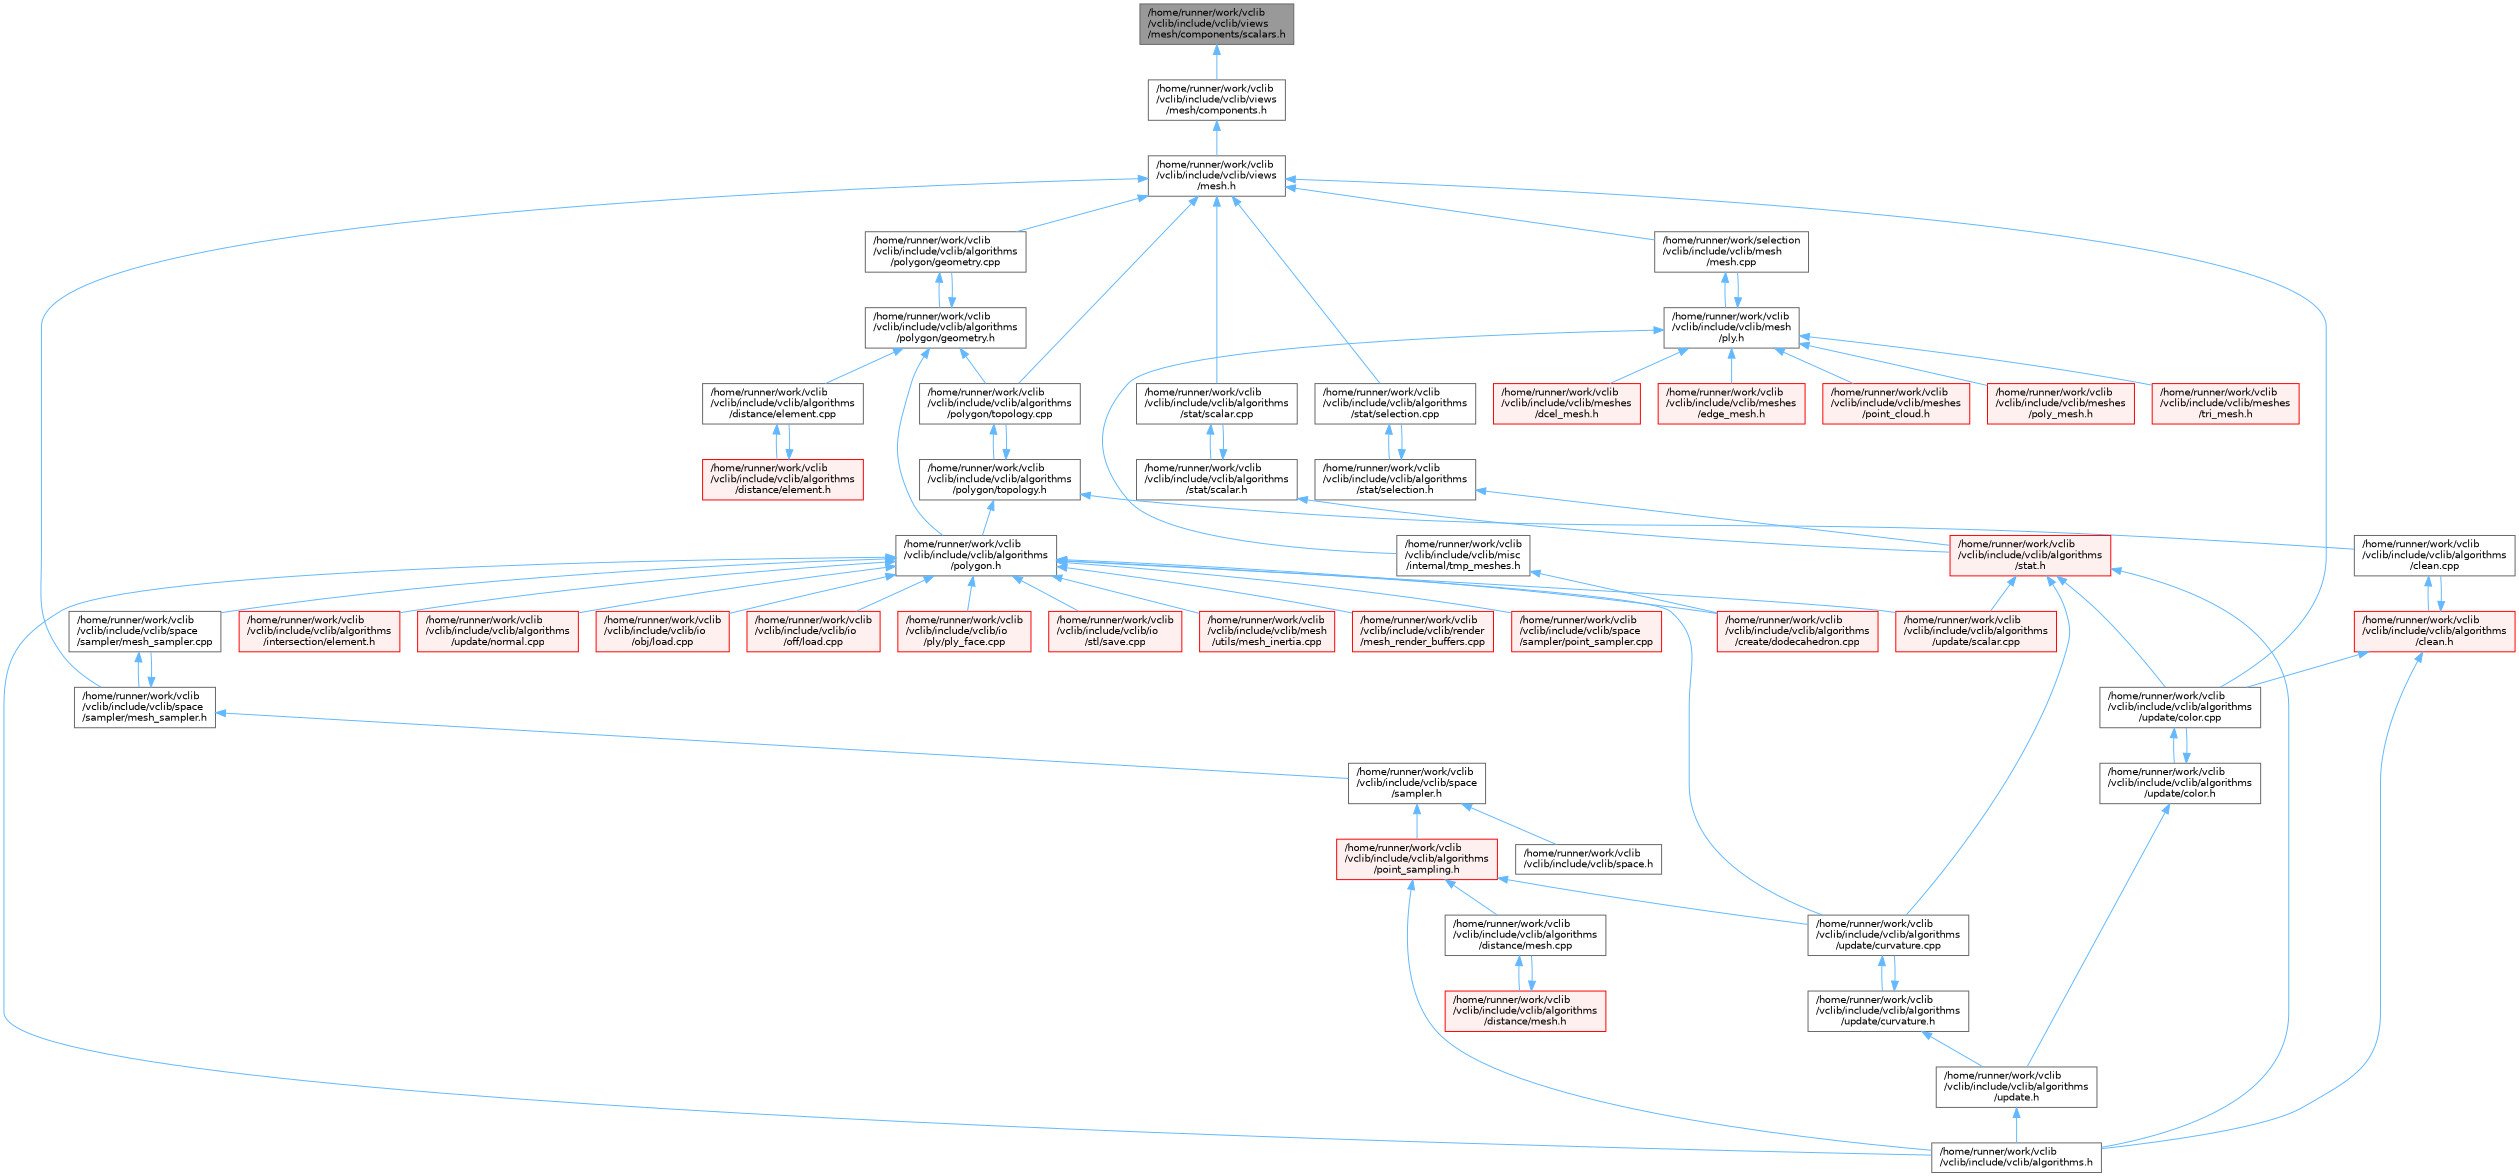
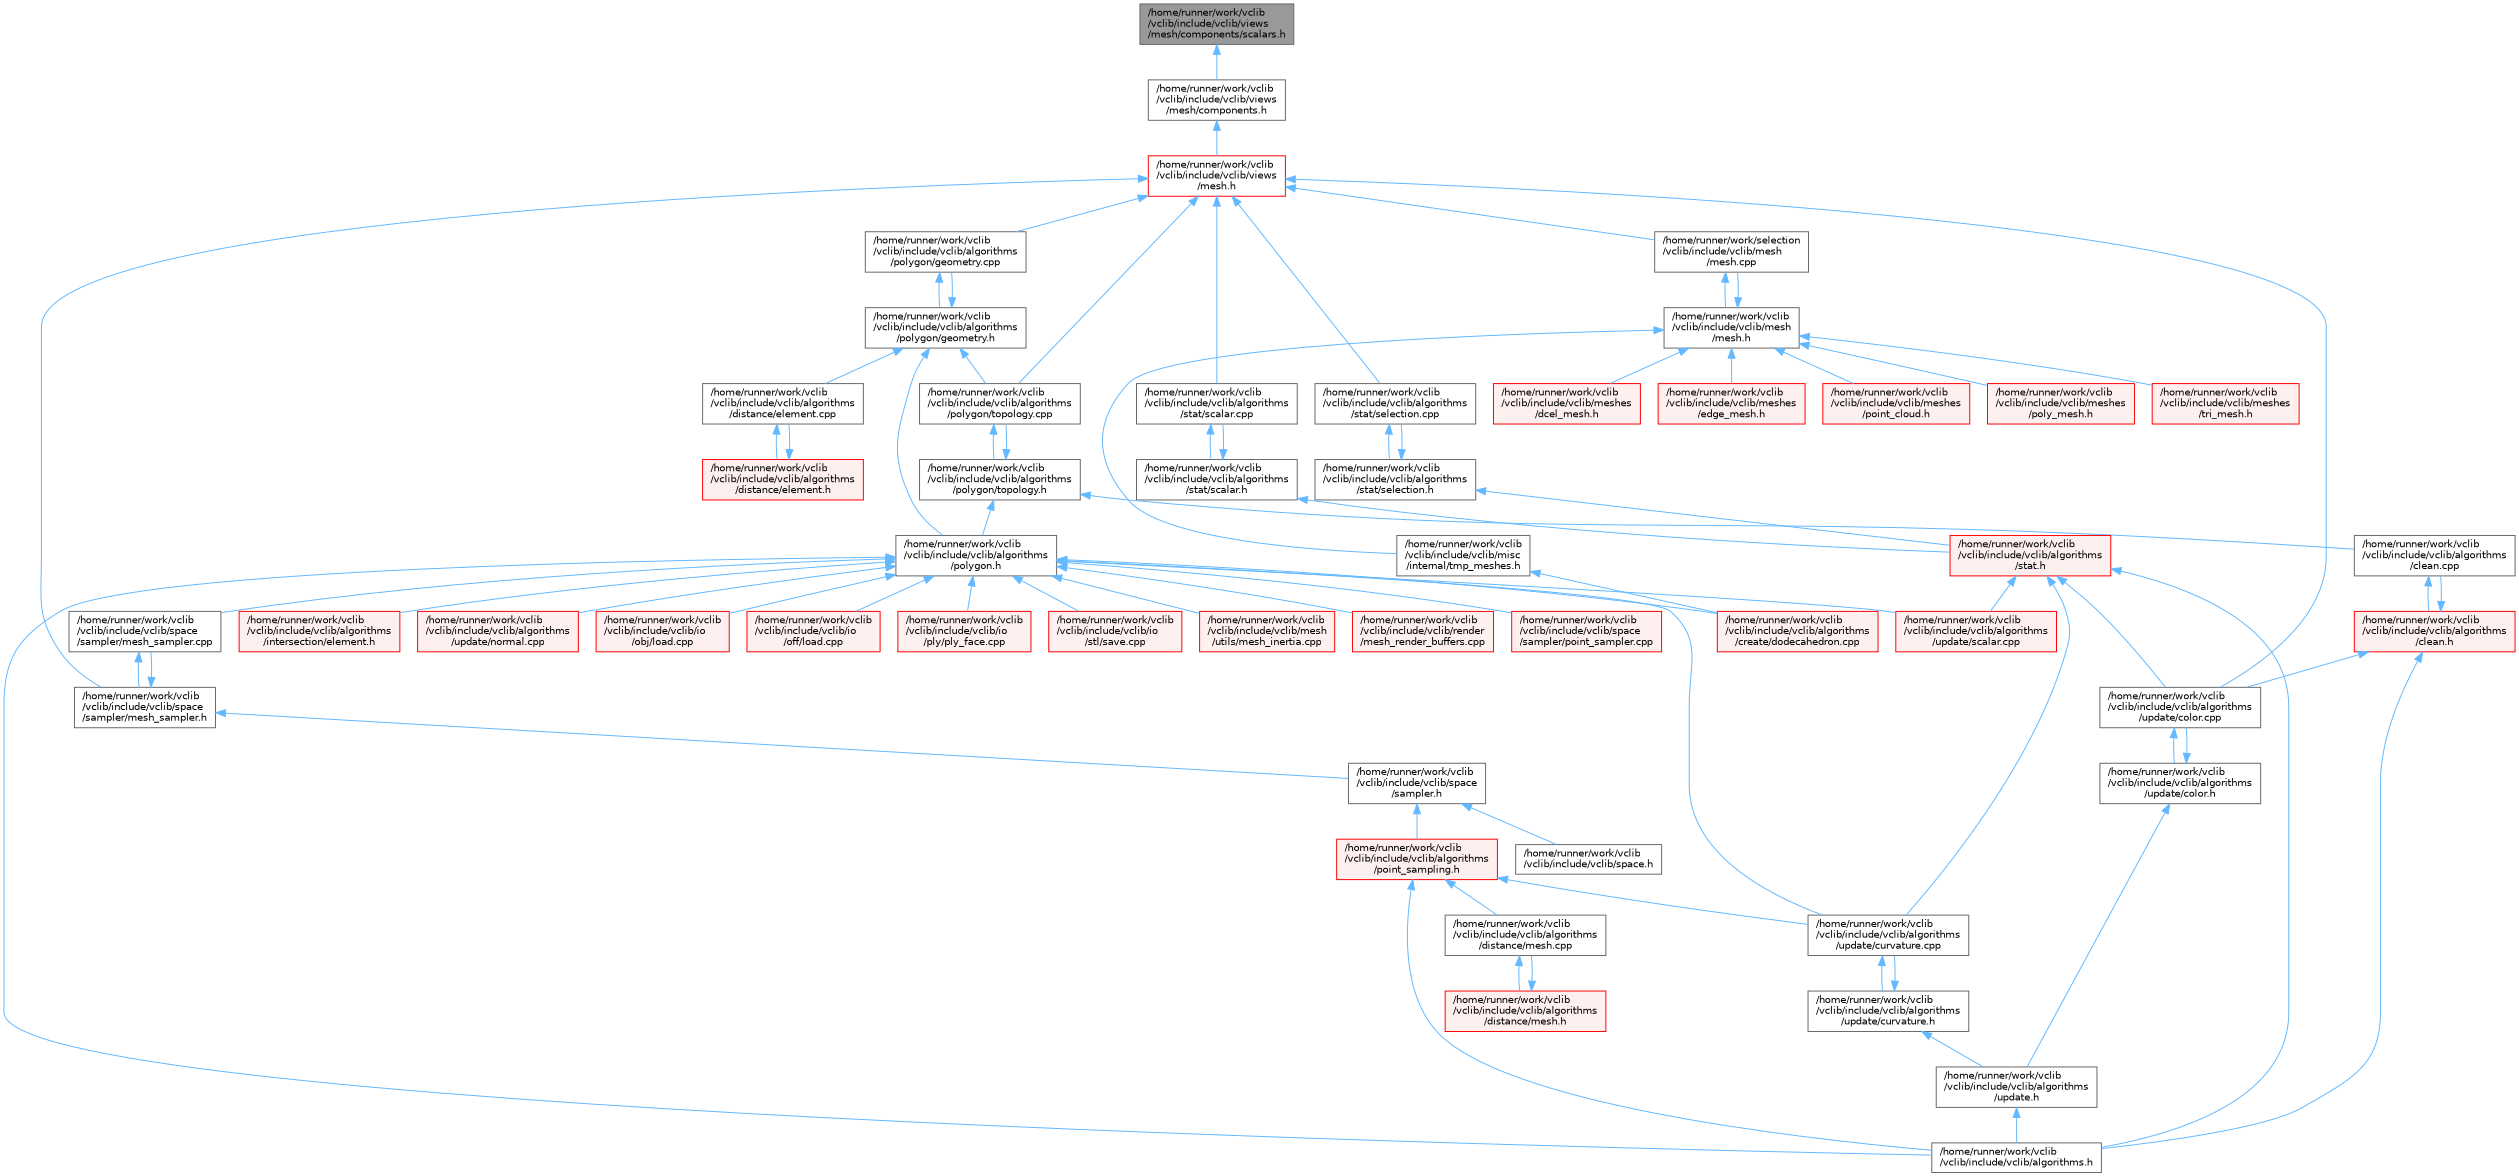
(1217, 176) -> (1217, 176)
(1732, 328) -> (1732, 328)
